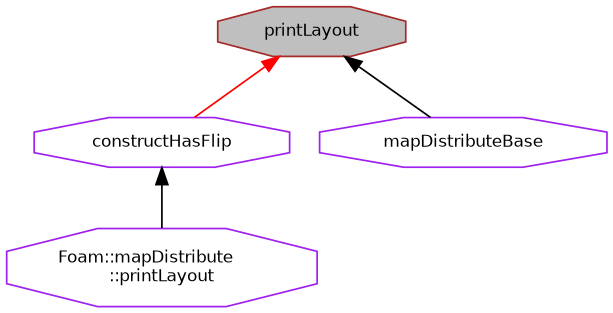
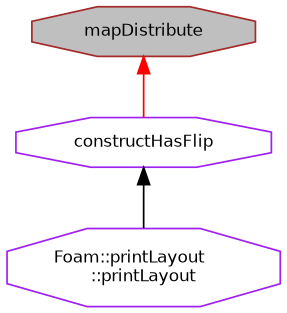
(312, 32) -> (144, 32)
(463, 142) -> none
(162, 268) -> (144, 268)
